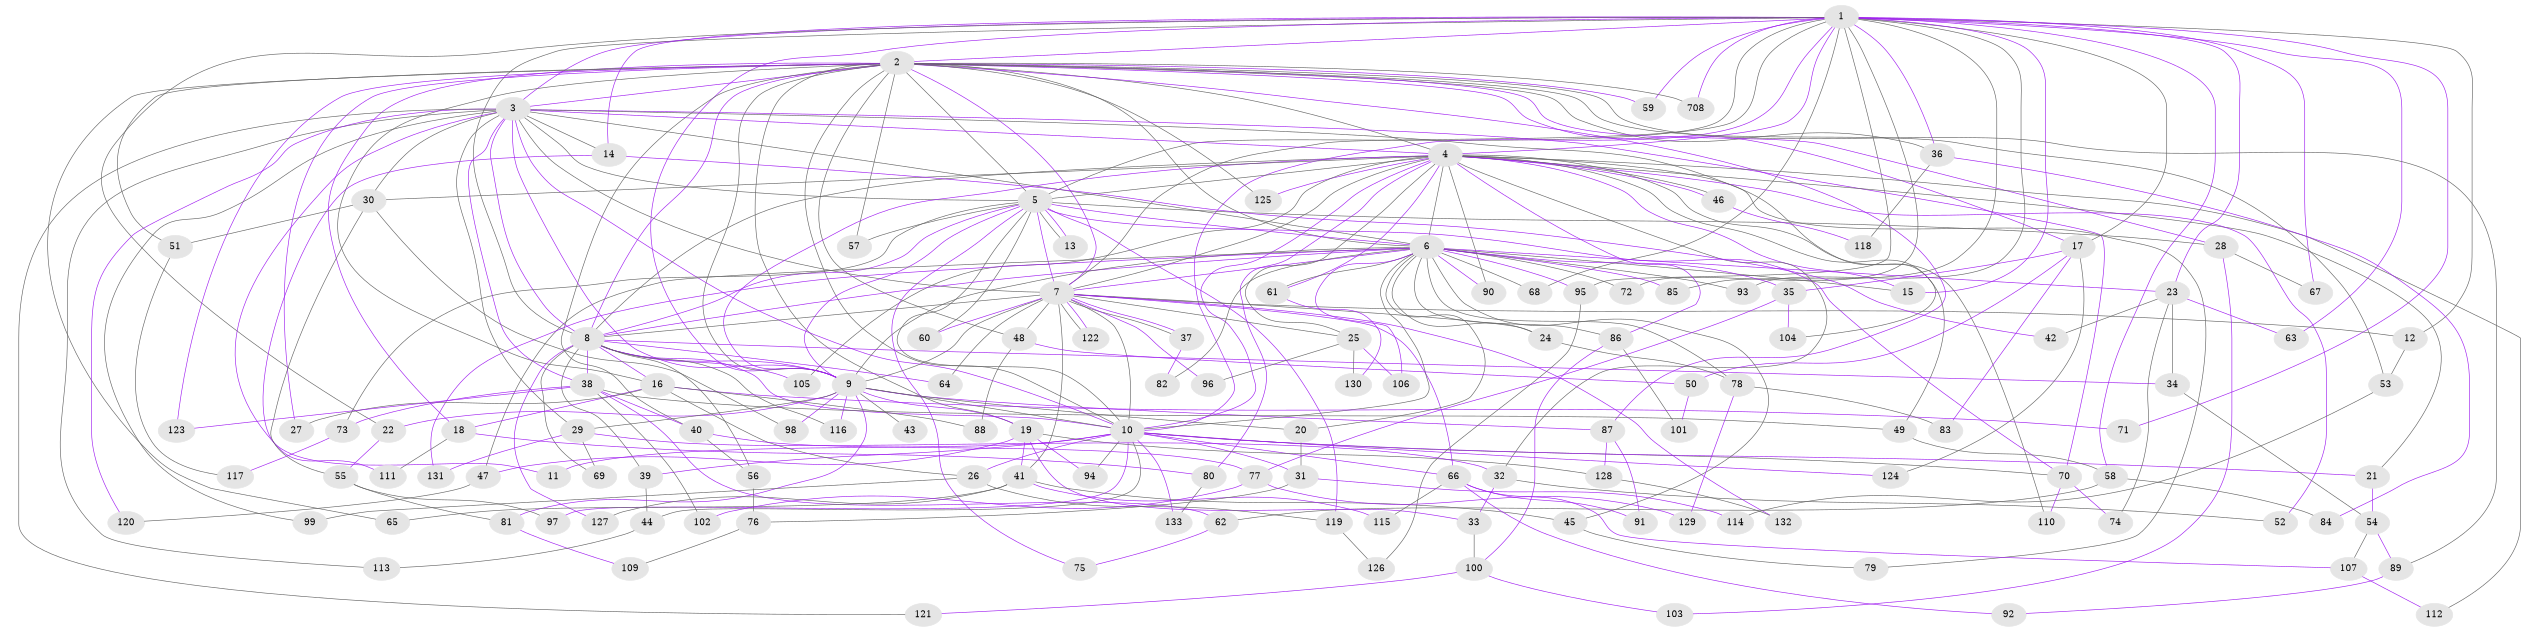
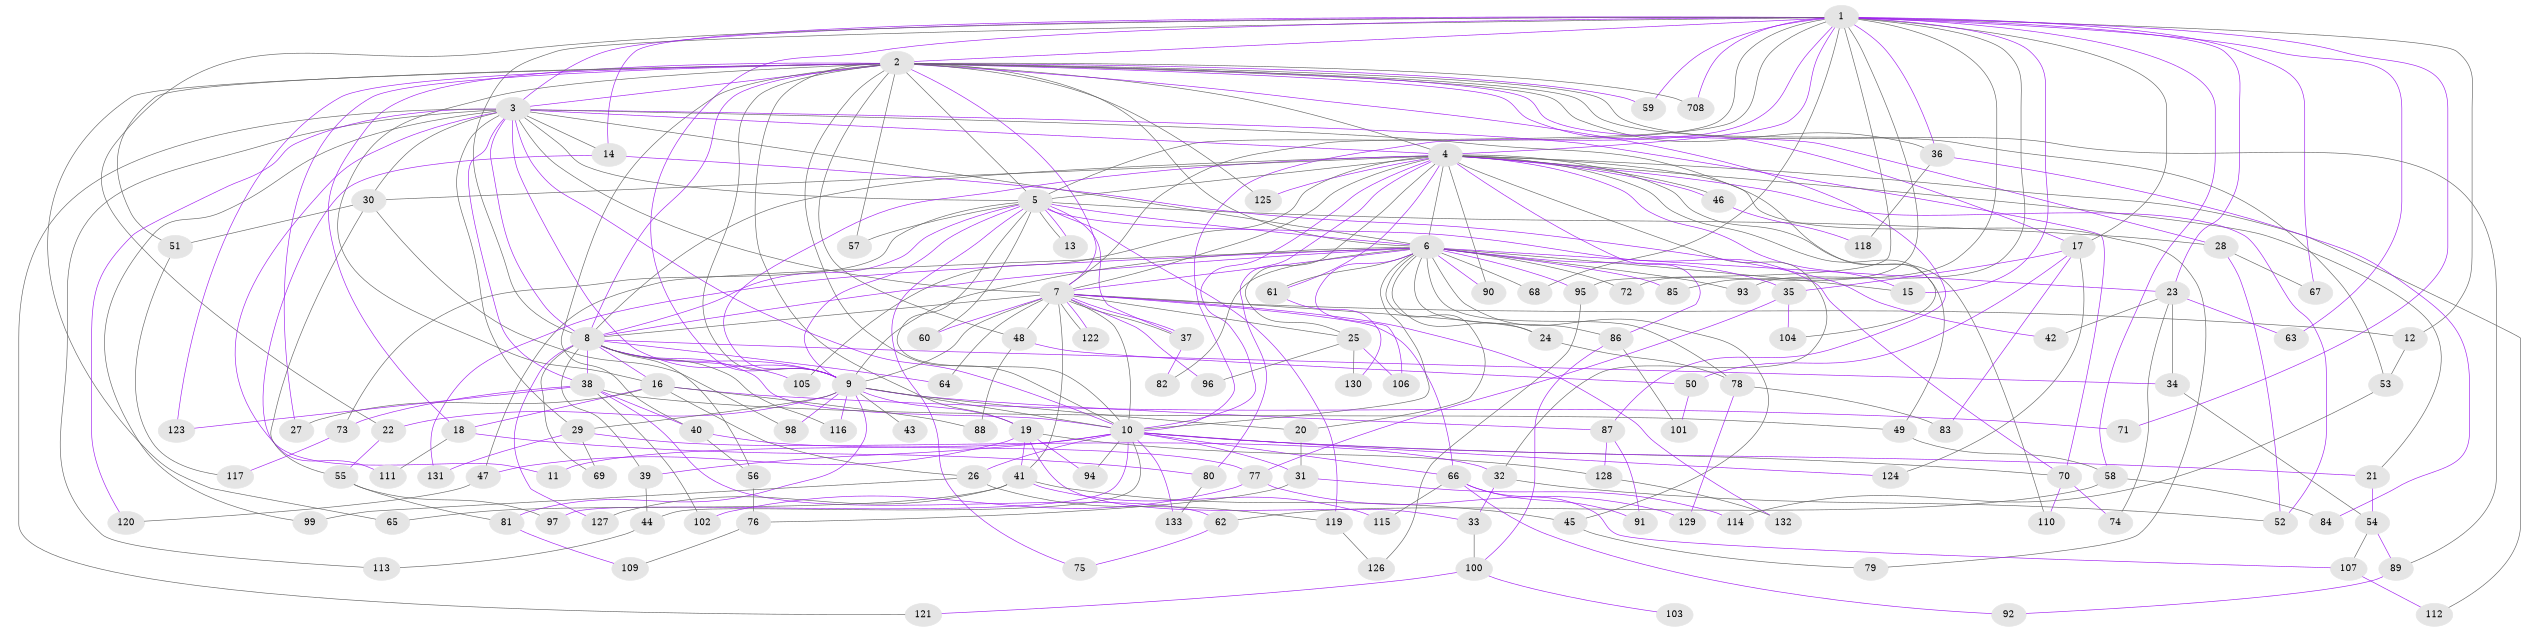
(1045, 247) -> (1099, 274)
(2086, 573) -> (2267, 388)
